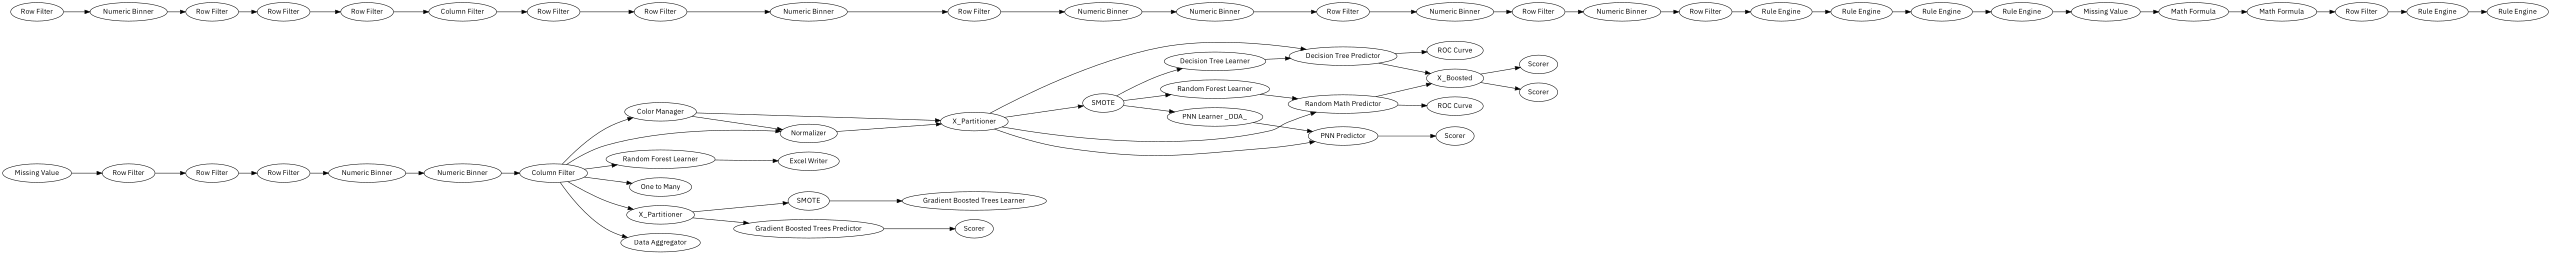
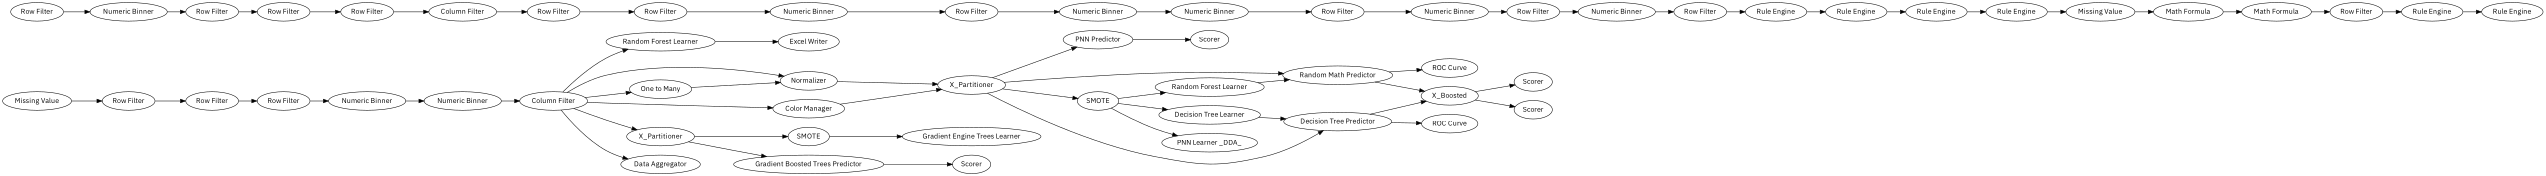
(735, 123) -> (733, 85)
(1286, 127) -> none
(974, 201) -> (972, 137)
